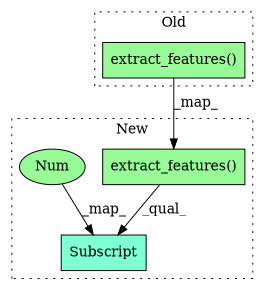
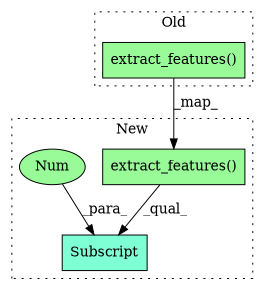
(104, 210) -> (105, 210)
